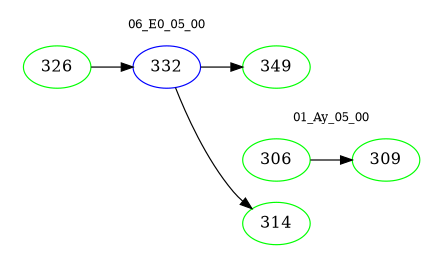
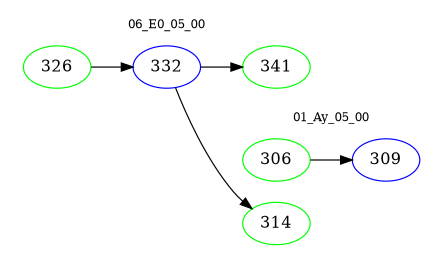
(276, 67) -> (276, 67)
(386, 160) -> (386, 160)
